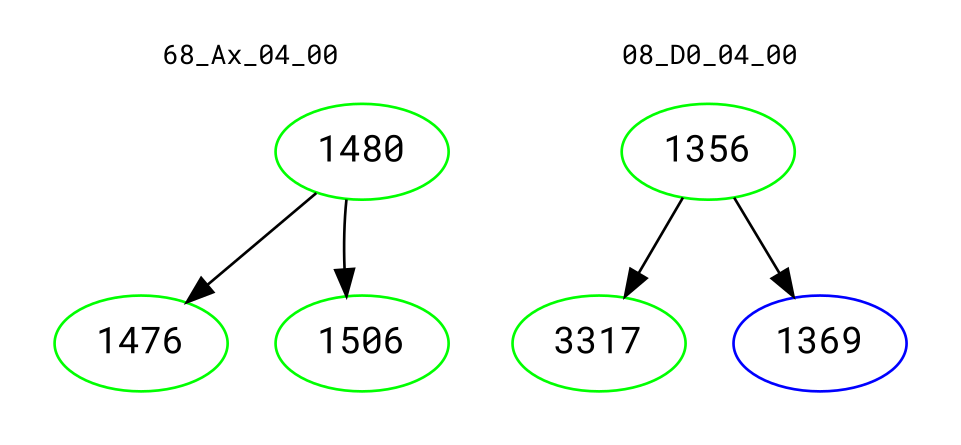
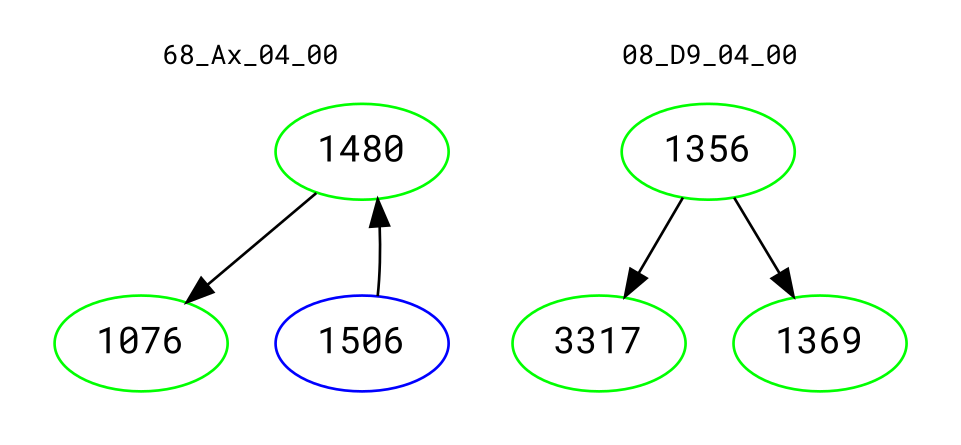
(711, 57) -> (711, 57)
(344, 234) -> (380, 261)
(141, 343) -> (141, 343)
(362, 343) -> (362, 343)
(820, 343) -> (820, 343)
